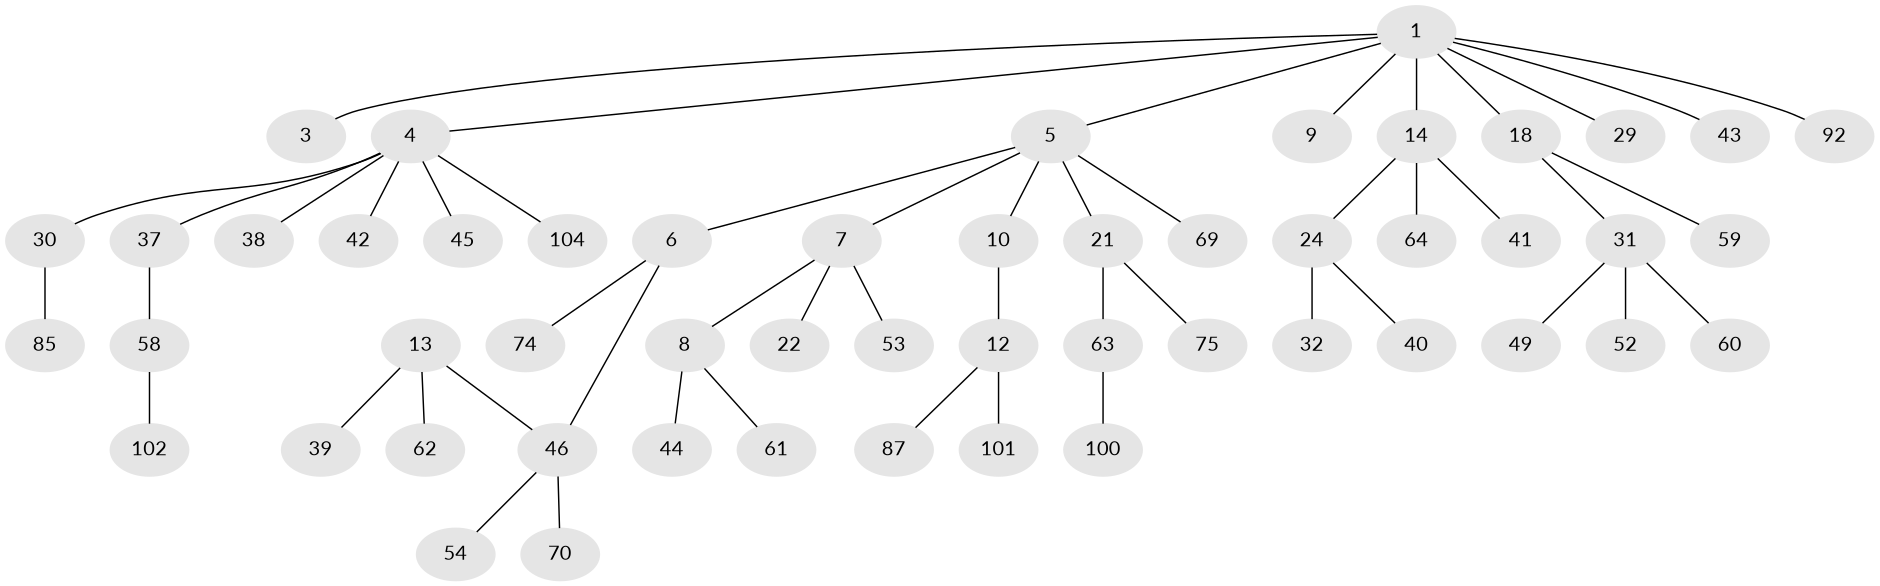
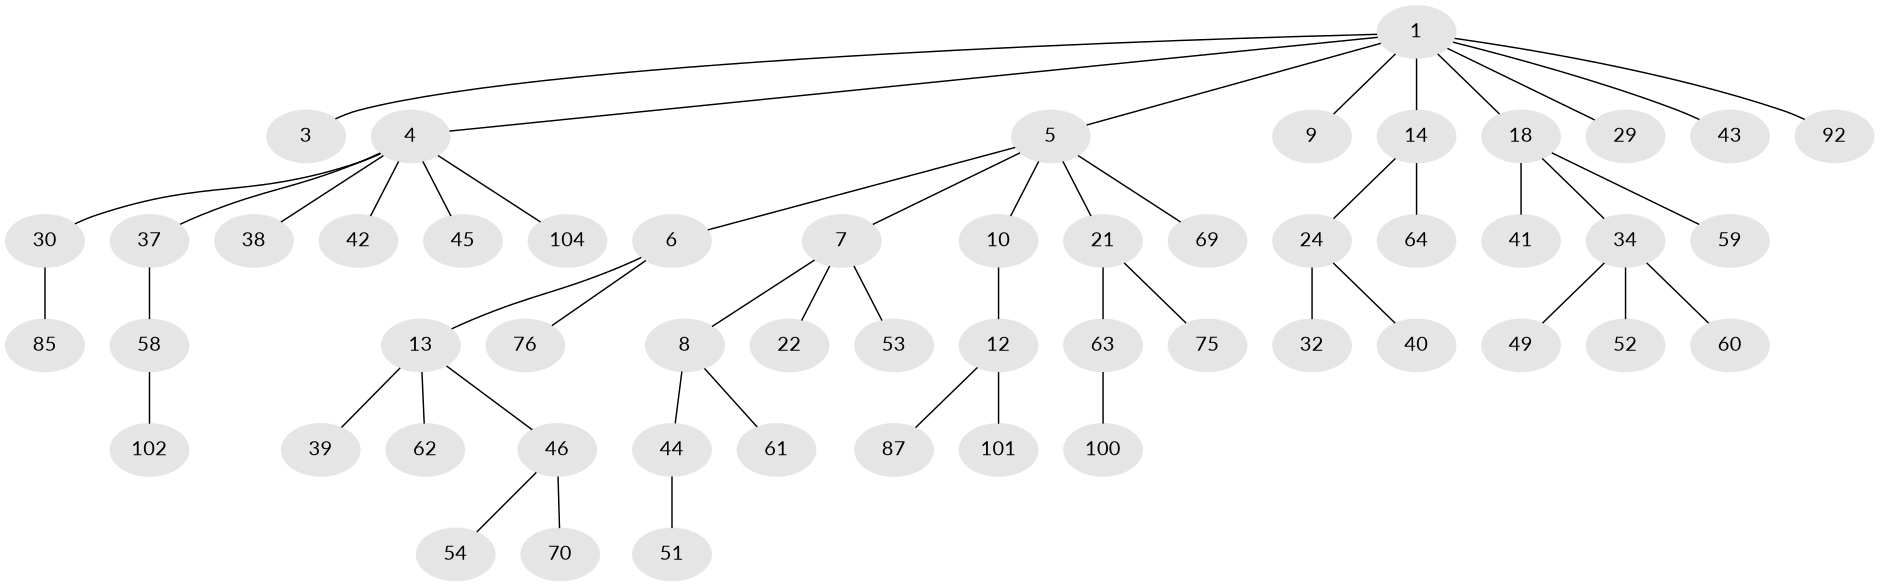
(1469, 189) -> (1521, 189)
(1626, 241) -> (1626, 241)
(525, 345) -> (525, 345)
(615, 345) -> (546, 293)
none -> (672, 554)
